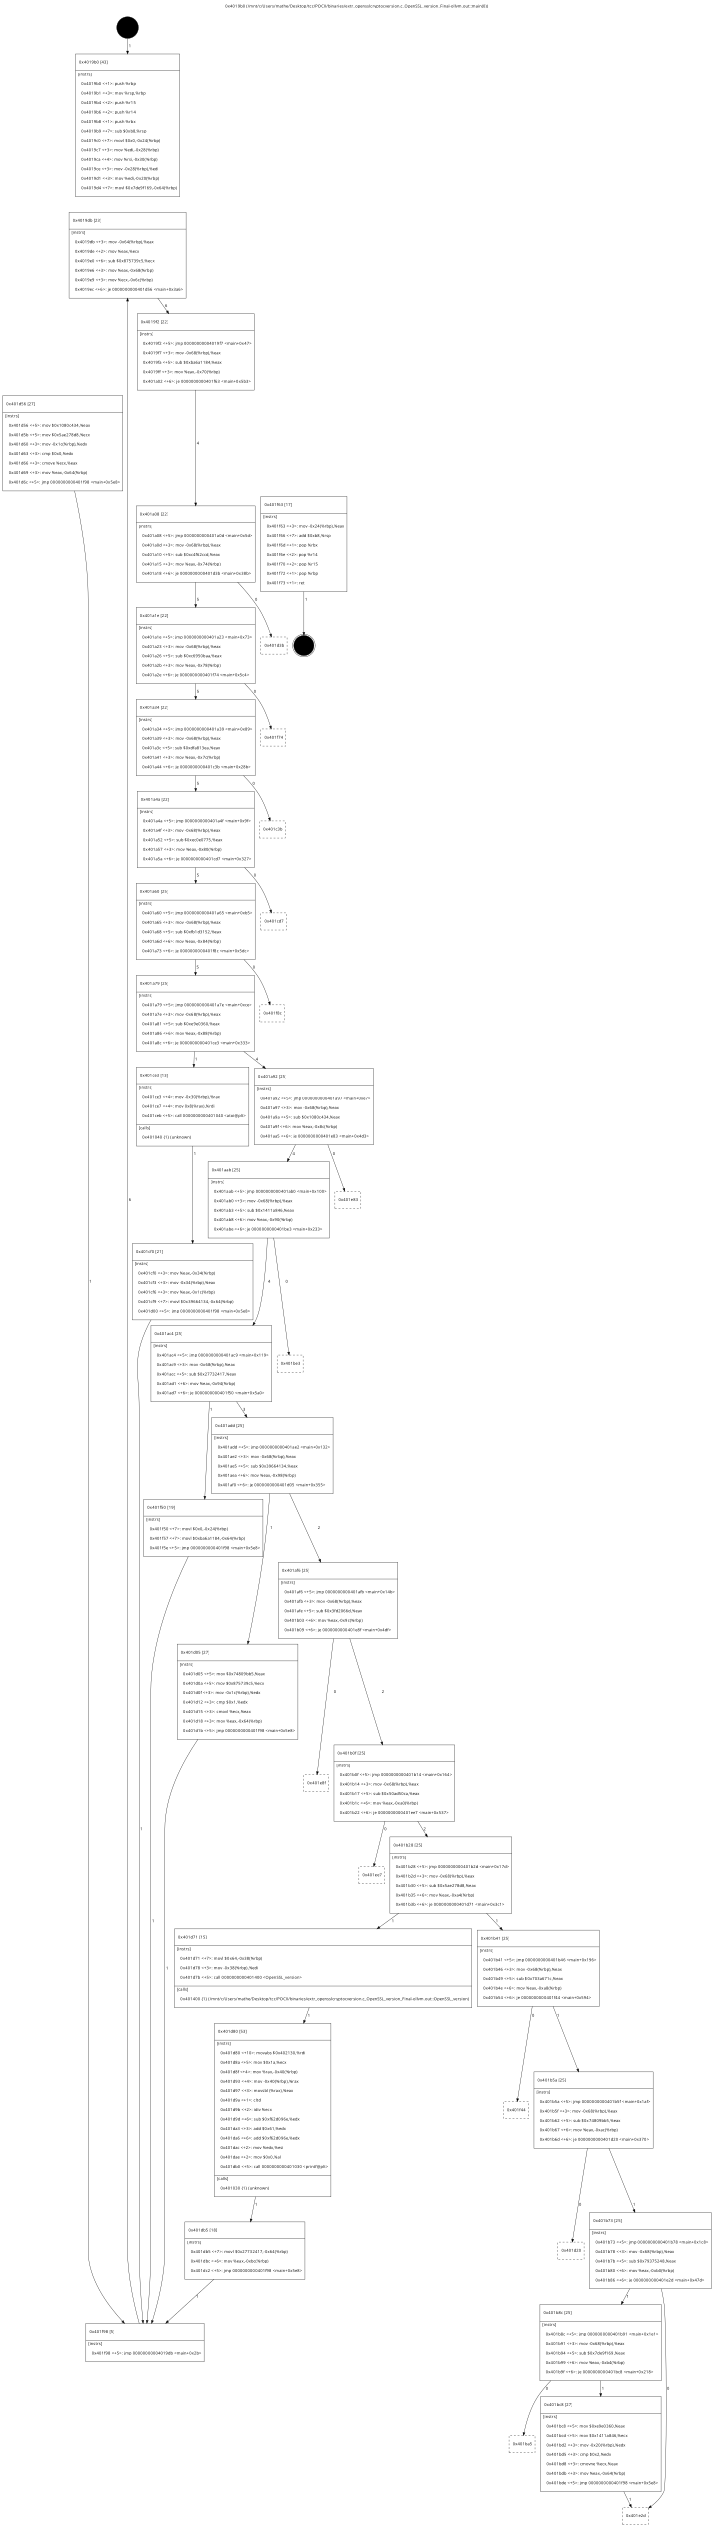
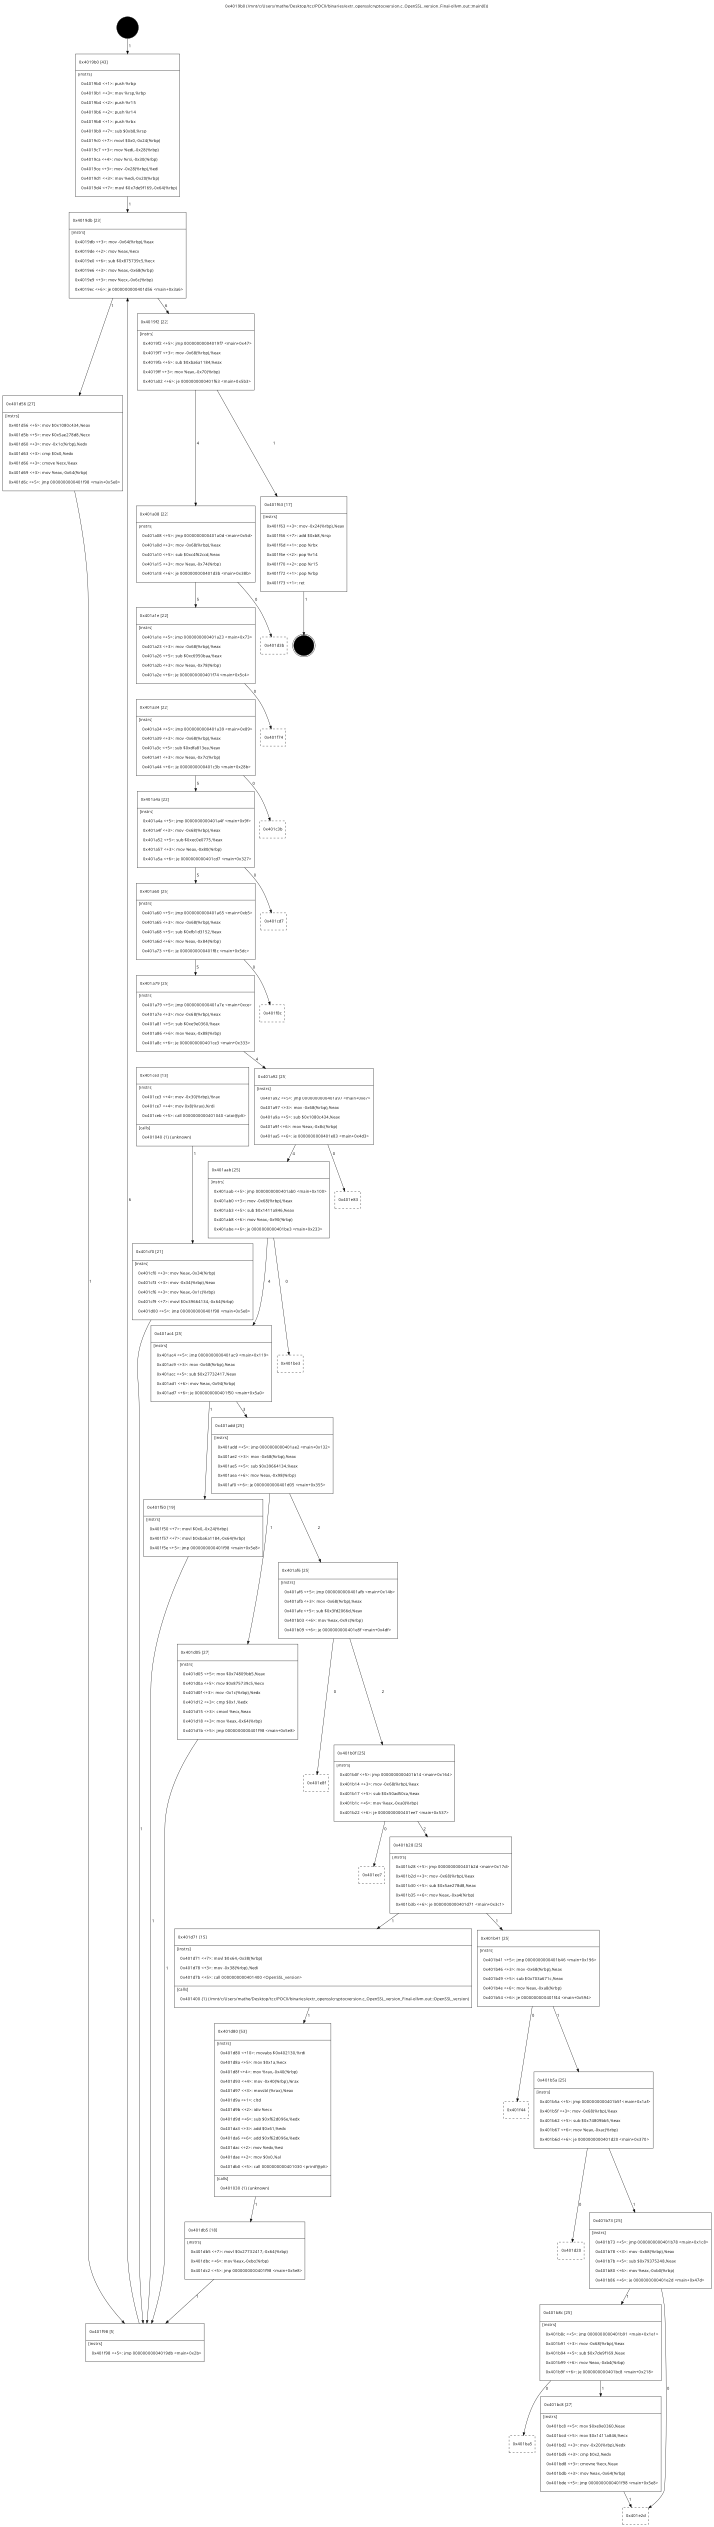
none -> (128, 203)
none -> (96, 345)
none -> (246, 442)
(196, 690) -> none
(194, 1058) -> none
